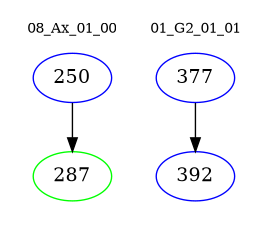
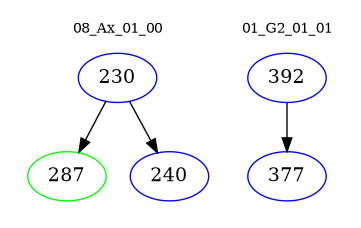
(72, 78) -> (118, 78)
(195, 120) -> (287, 120)
none -> (169, 176)
